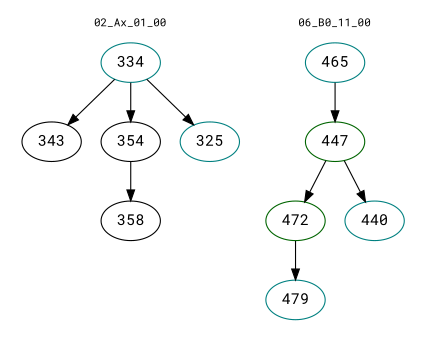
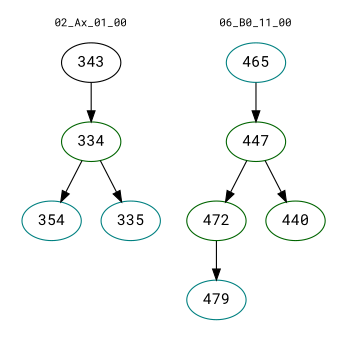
(131, 63) -> (91, 142)
(95, 98) -> (91, 97)
(131, 142) -> (52, 221)
(210, 142) -> (131, 221)
(131, 221) -> none
(375, 221) -> (296, 221)
